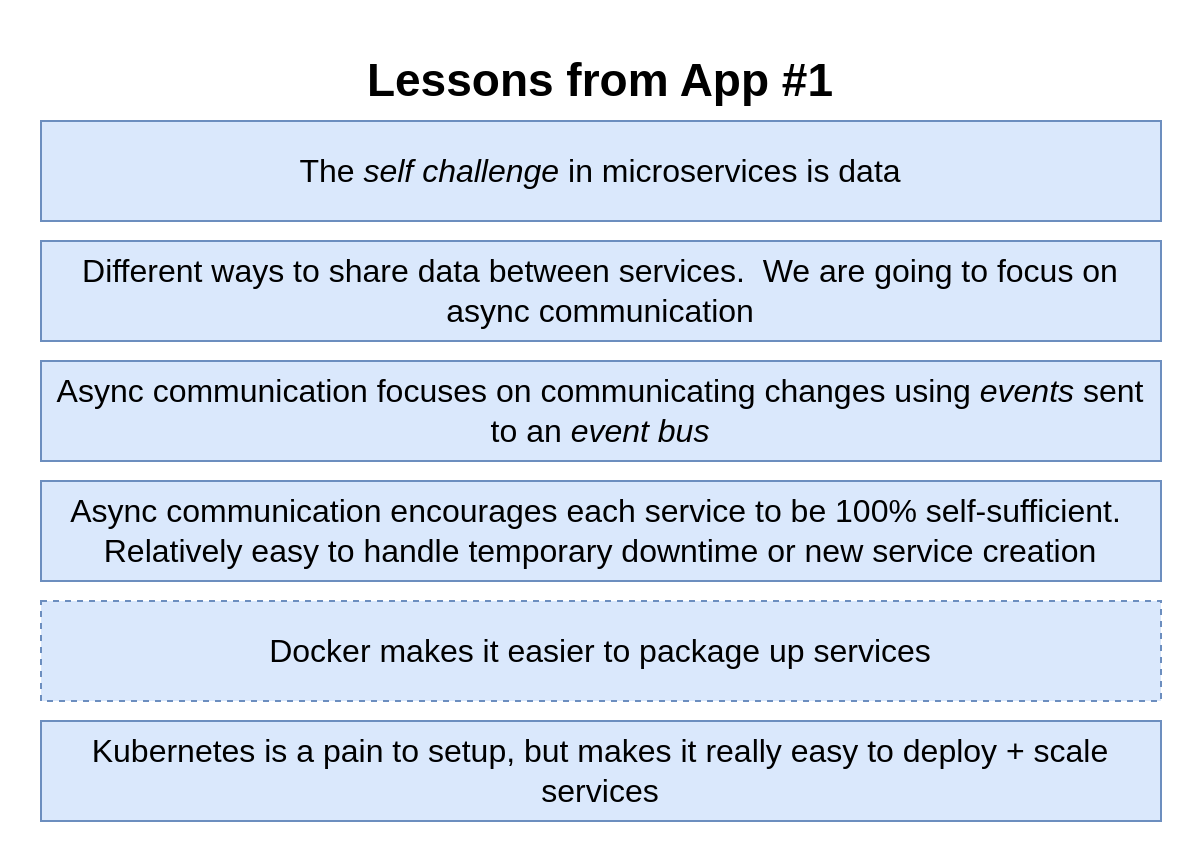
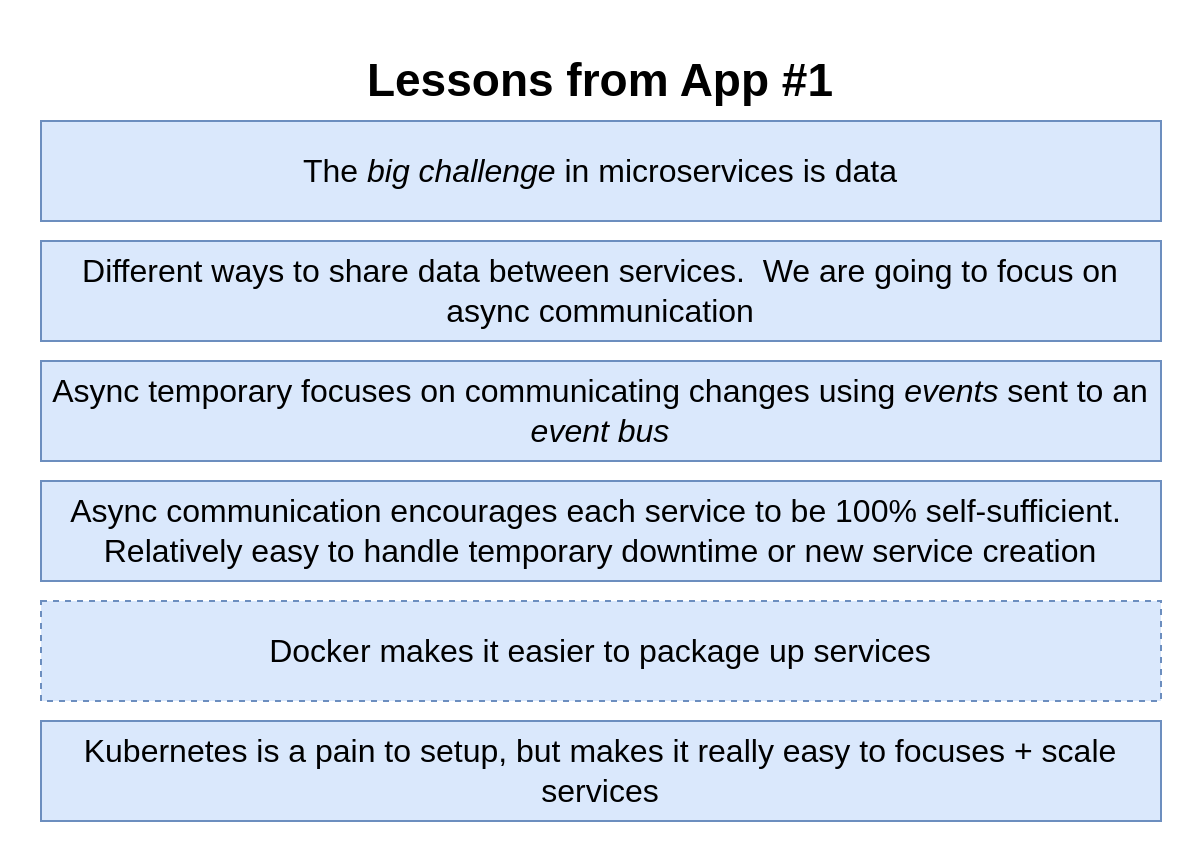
(601, 171) -> (601, 171)
(601, 411) -> (601, 411)
(601, 771) -> (601, 771)
